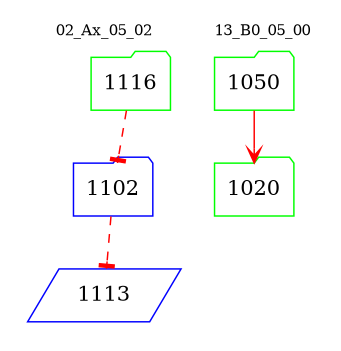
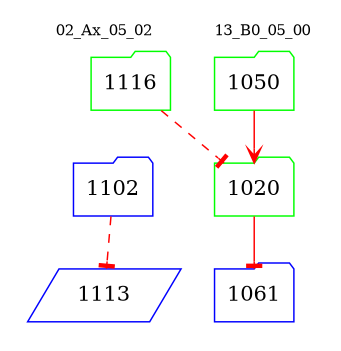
(123, 133) -> (181, 127)
none -> (254, 295)
